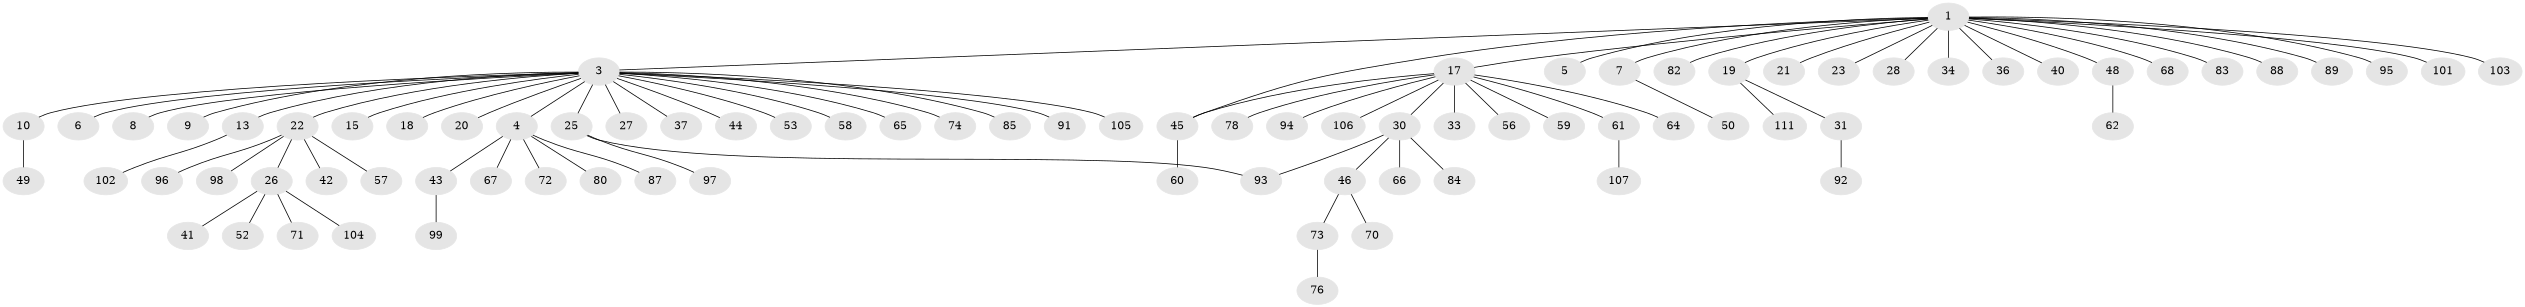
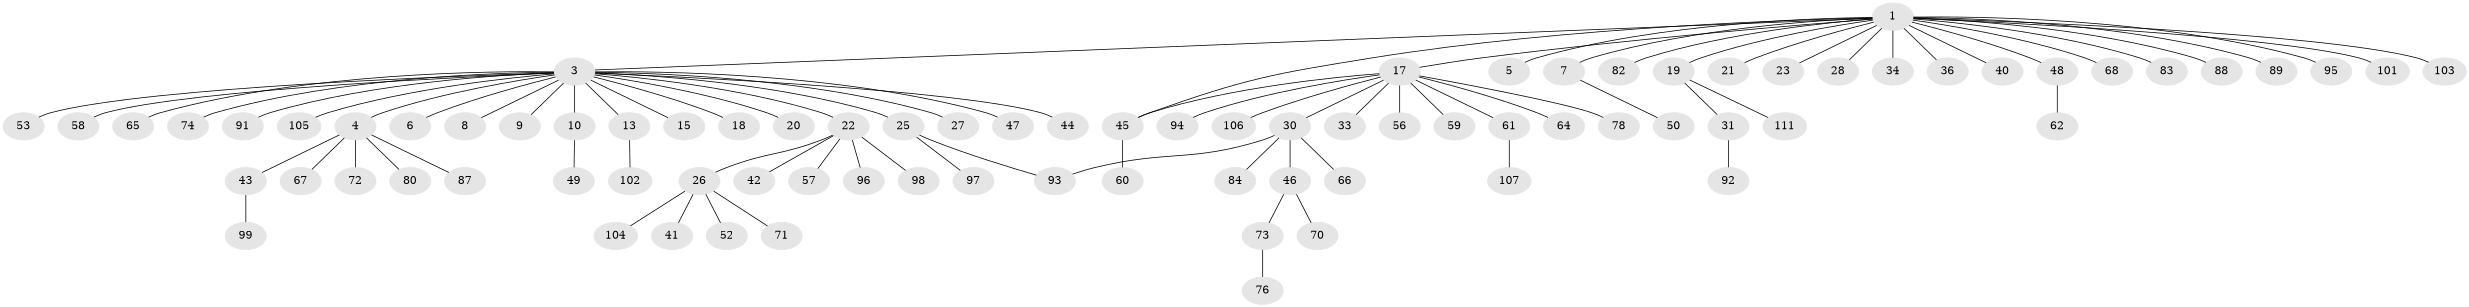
(681, 126) -> (1013, 126)
(1010, 126) -> none
